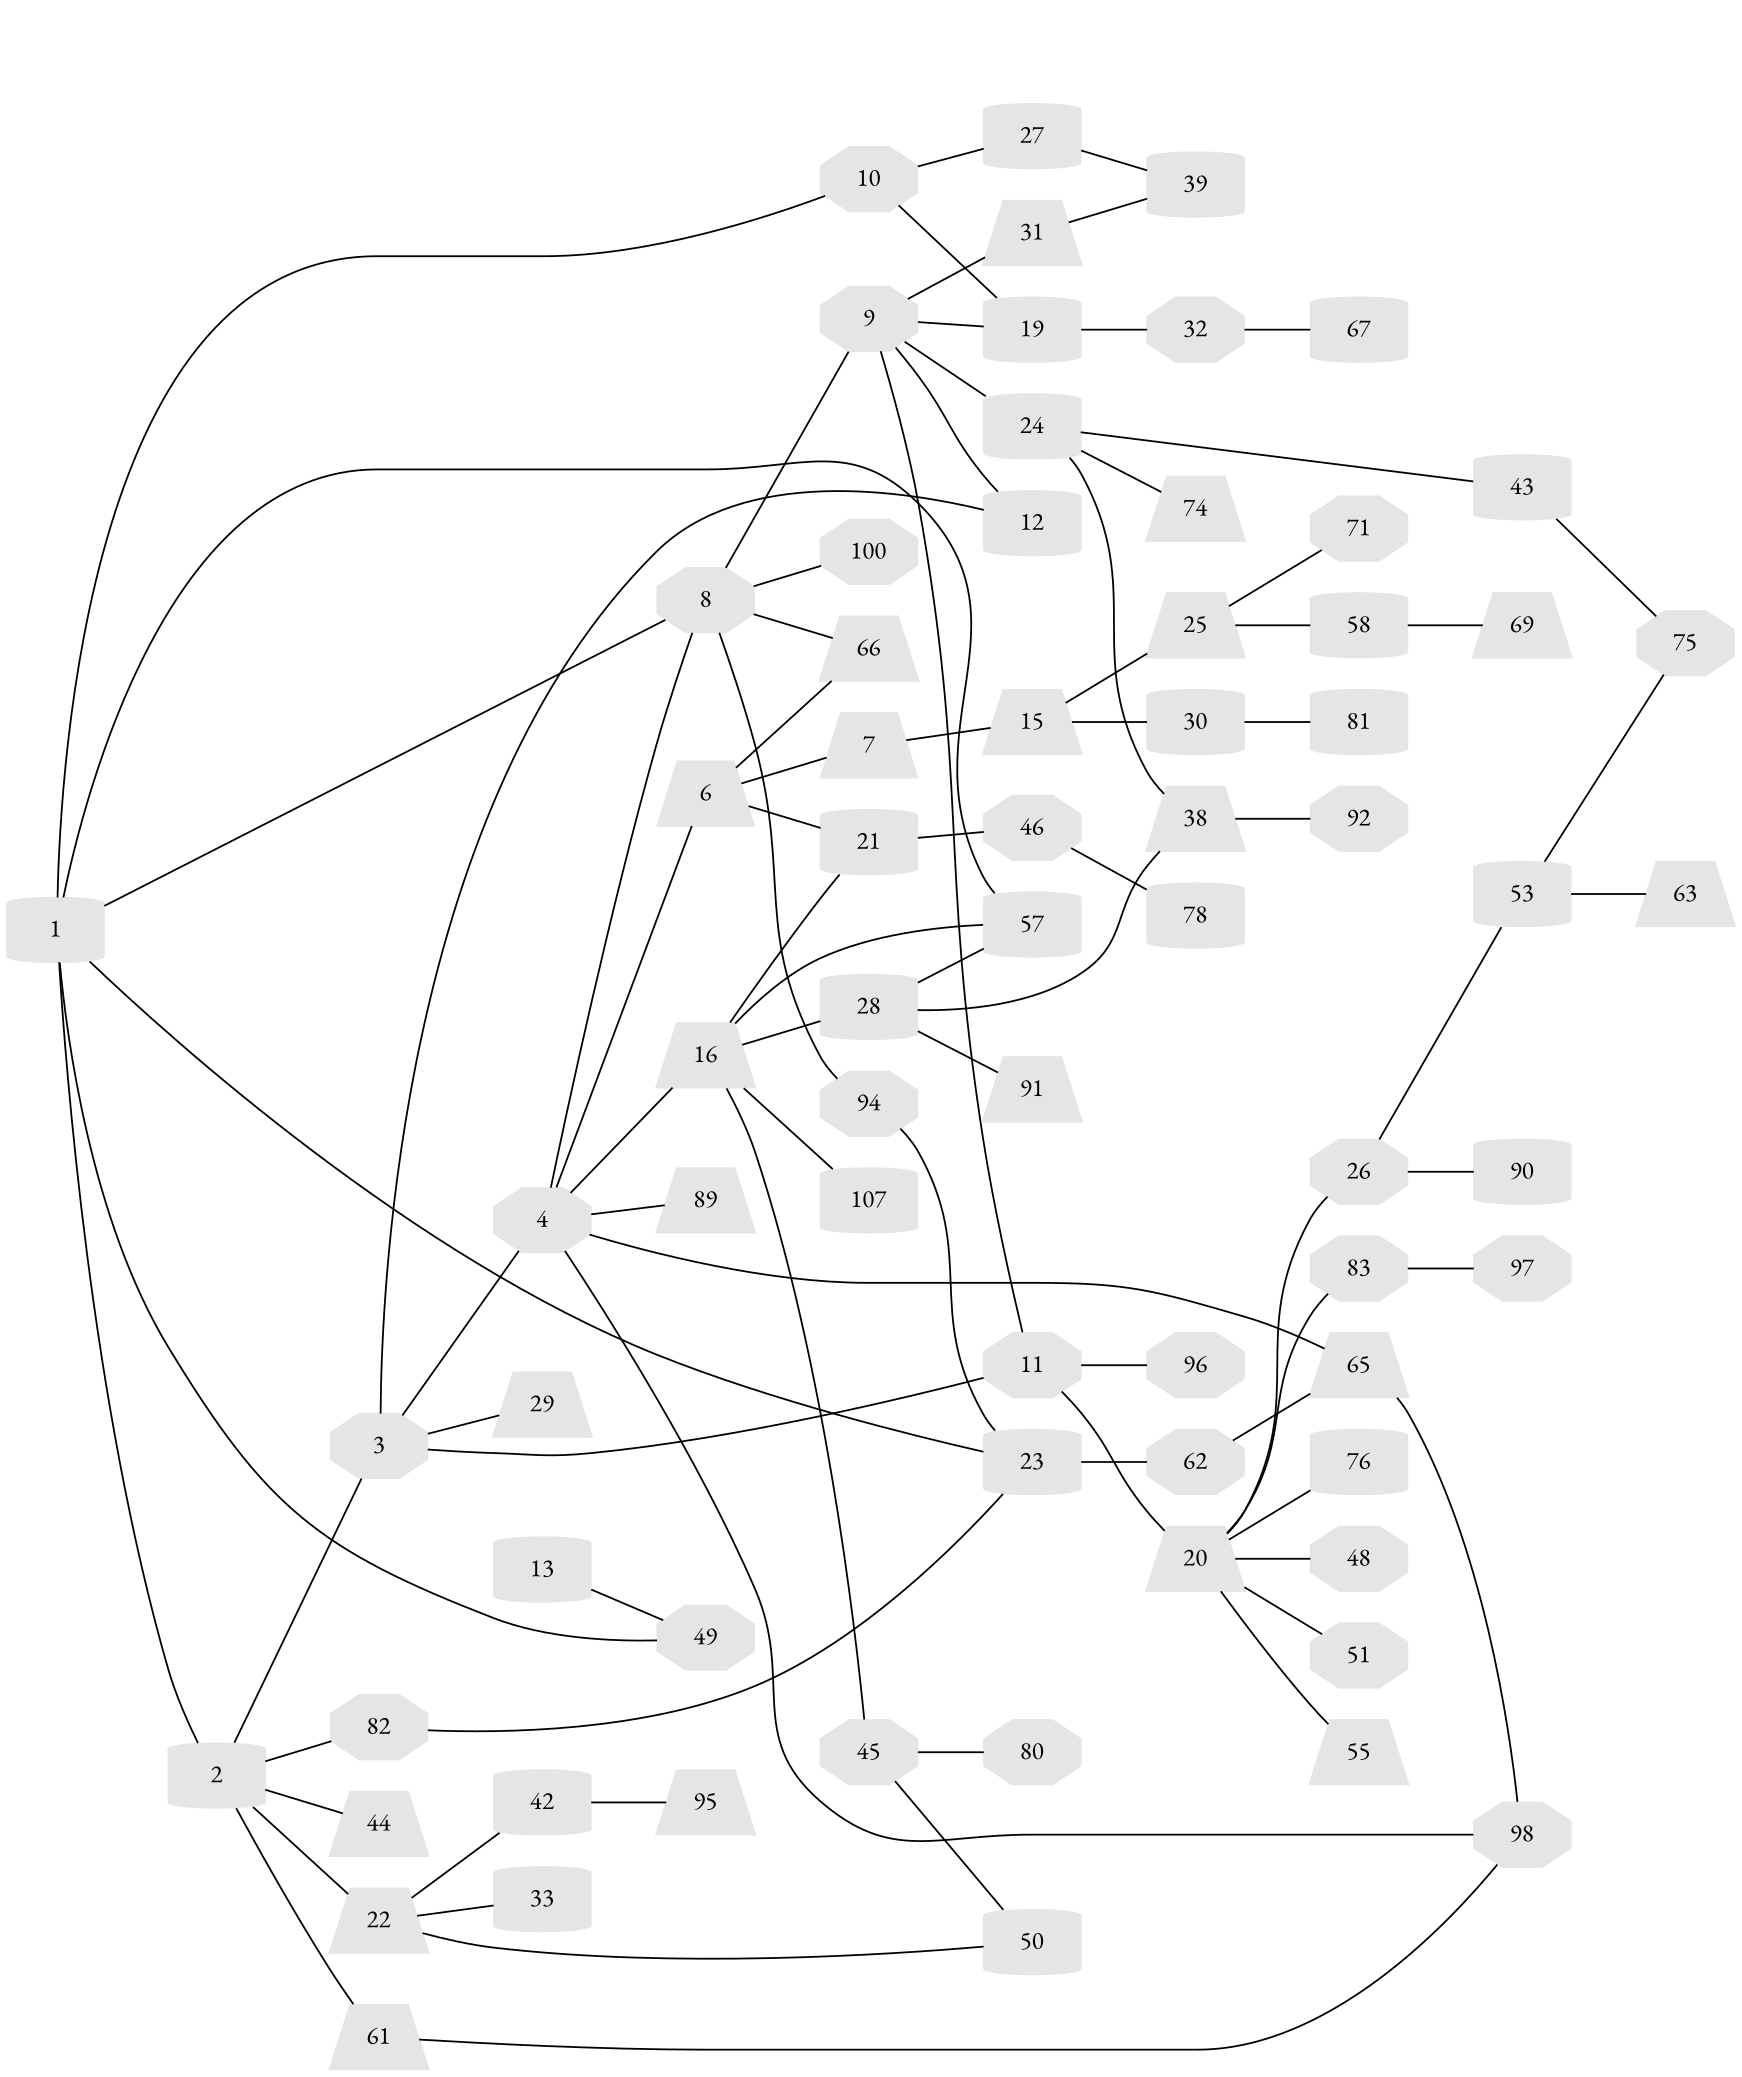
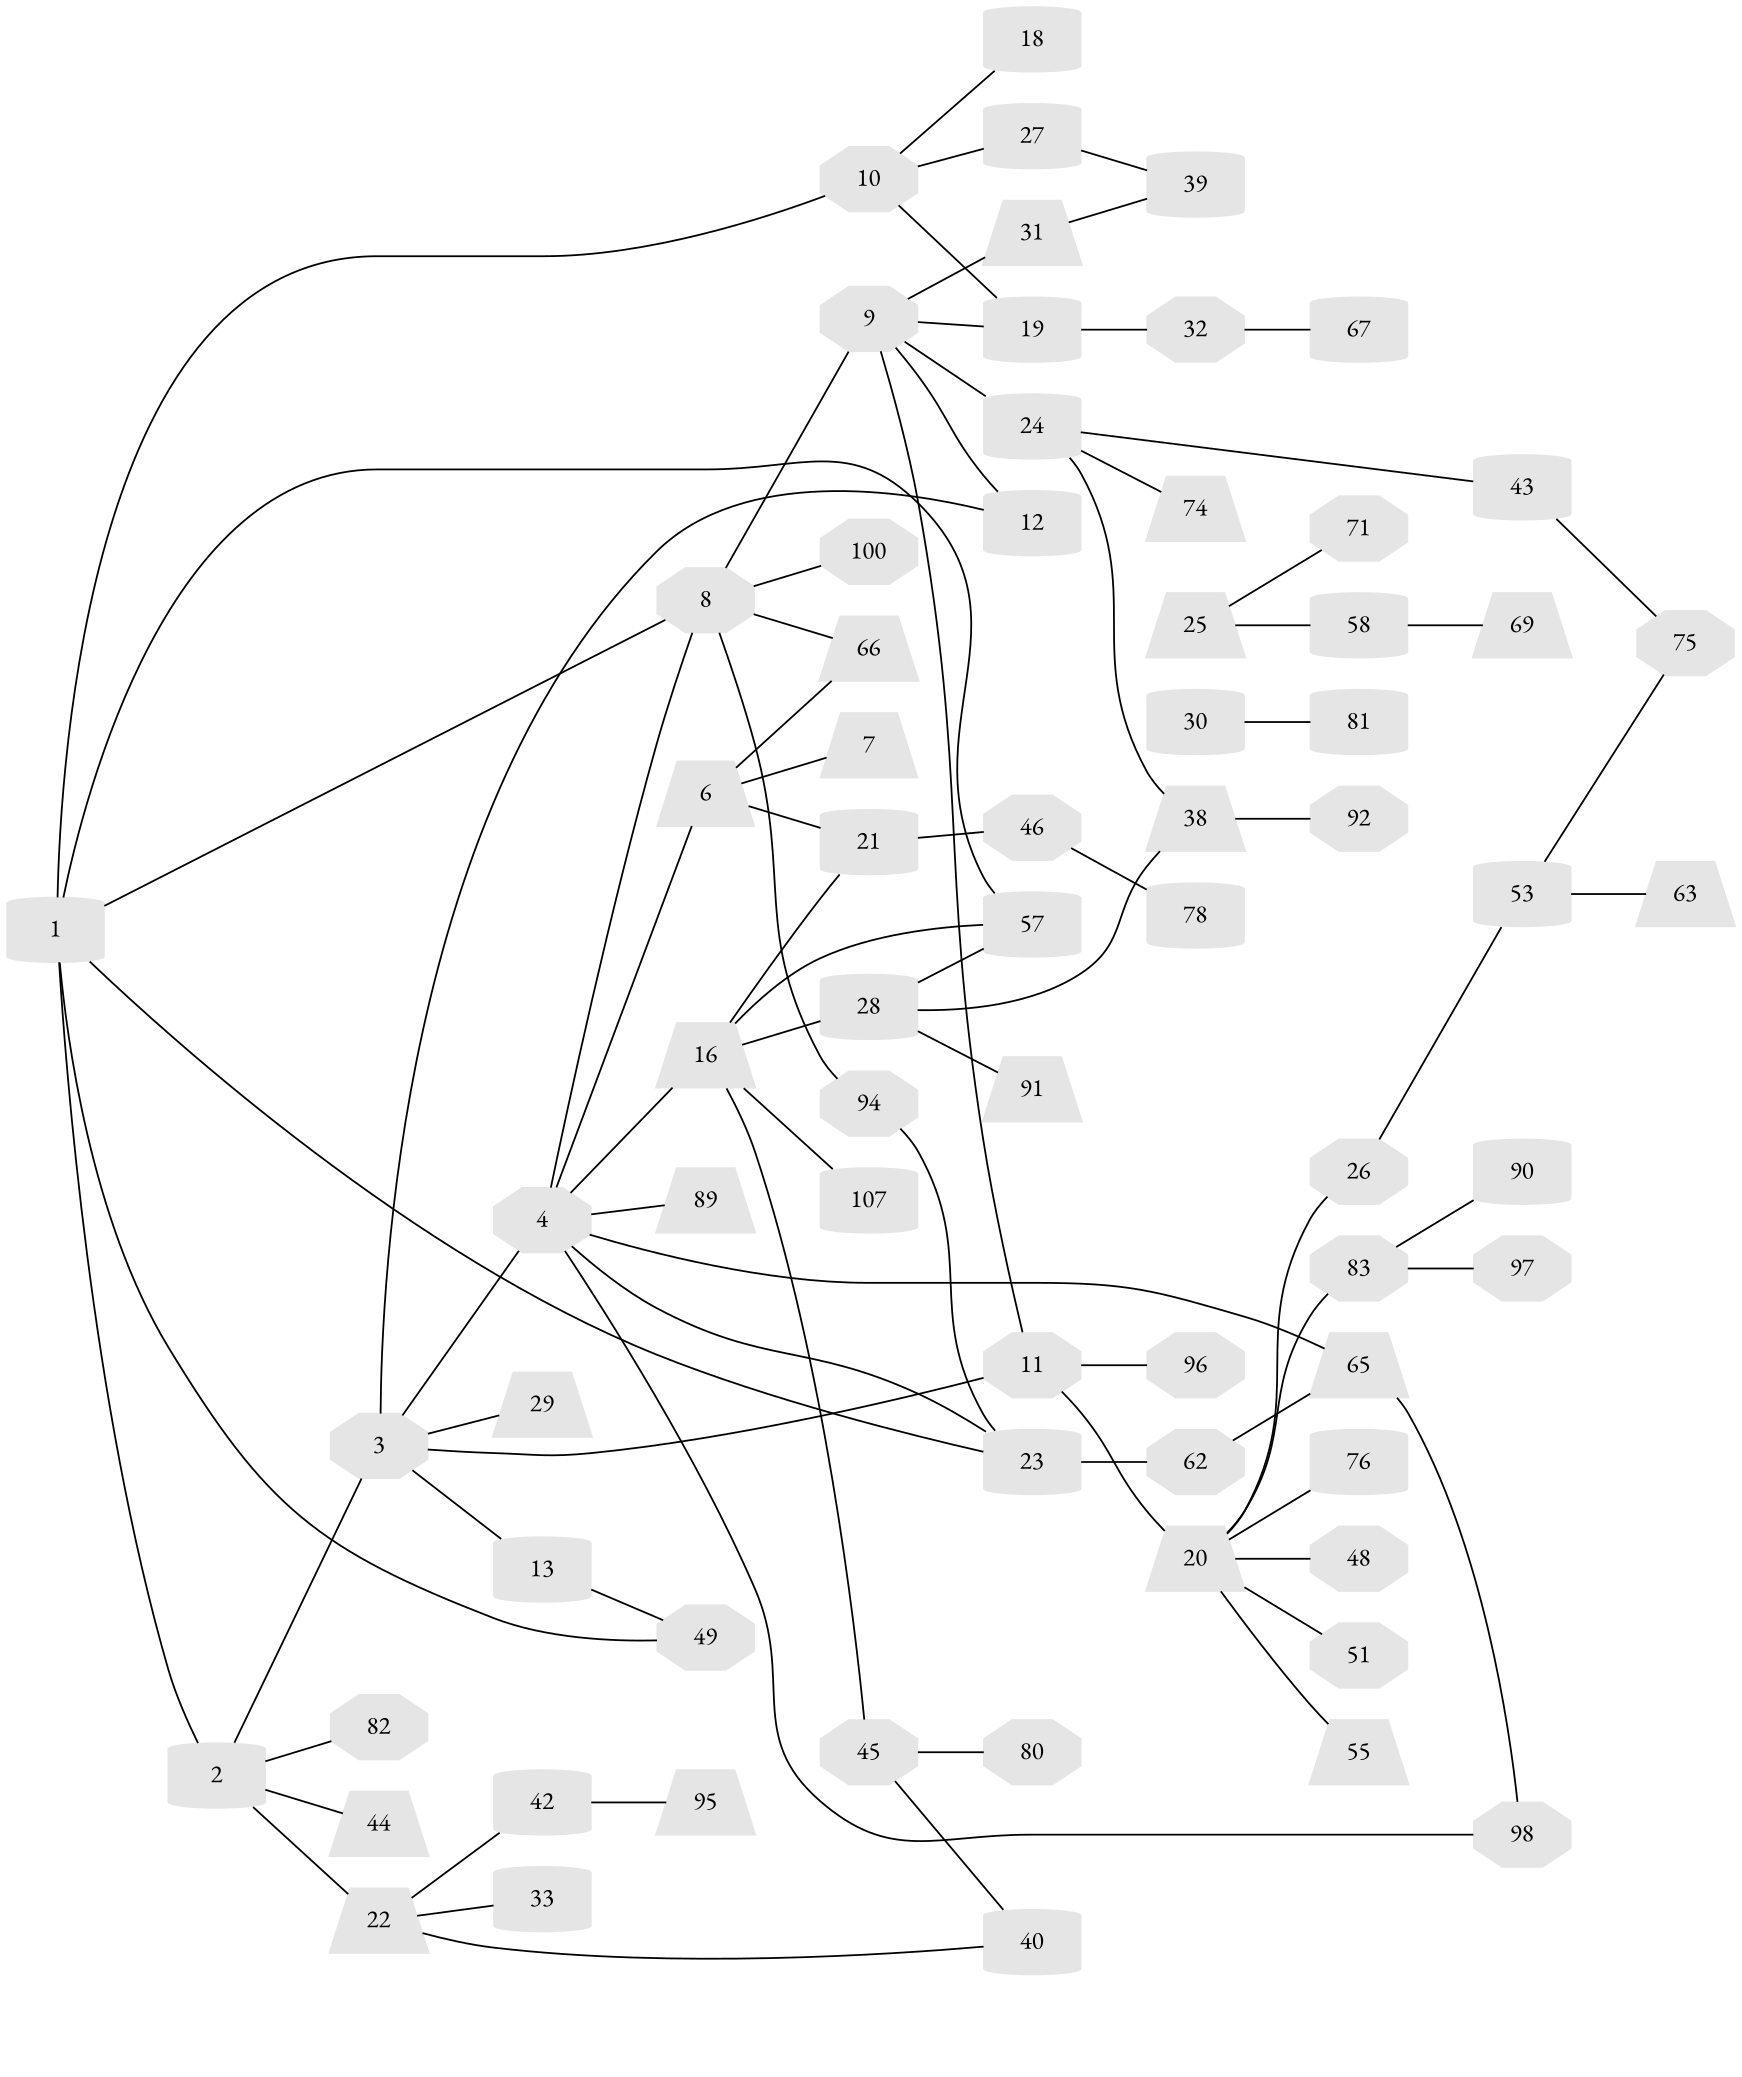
none -> (1032, 39)
(1032, 722) -> none
(1441, 1172) -> (1435, 1224)
none -> (457, 1505)
(747, 1689) -> (773, 1350)
(1032, 1942) -> (1032, 1942)
(379, 2037) -> none
